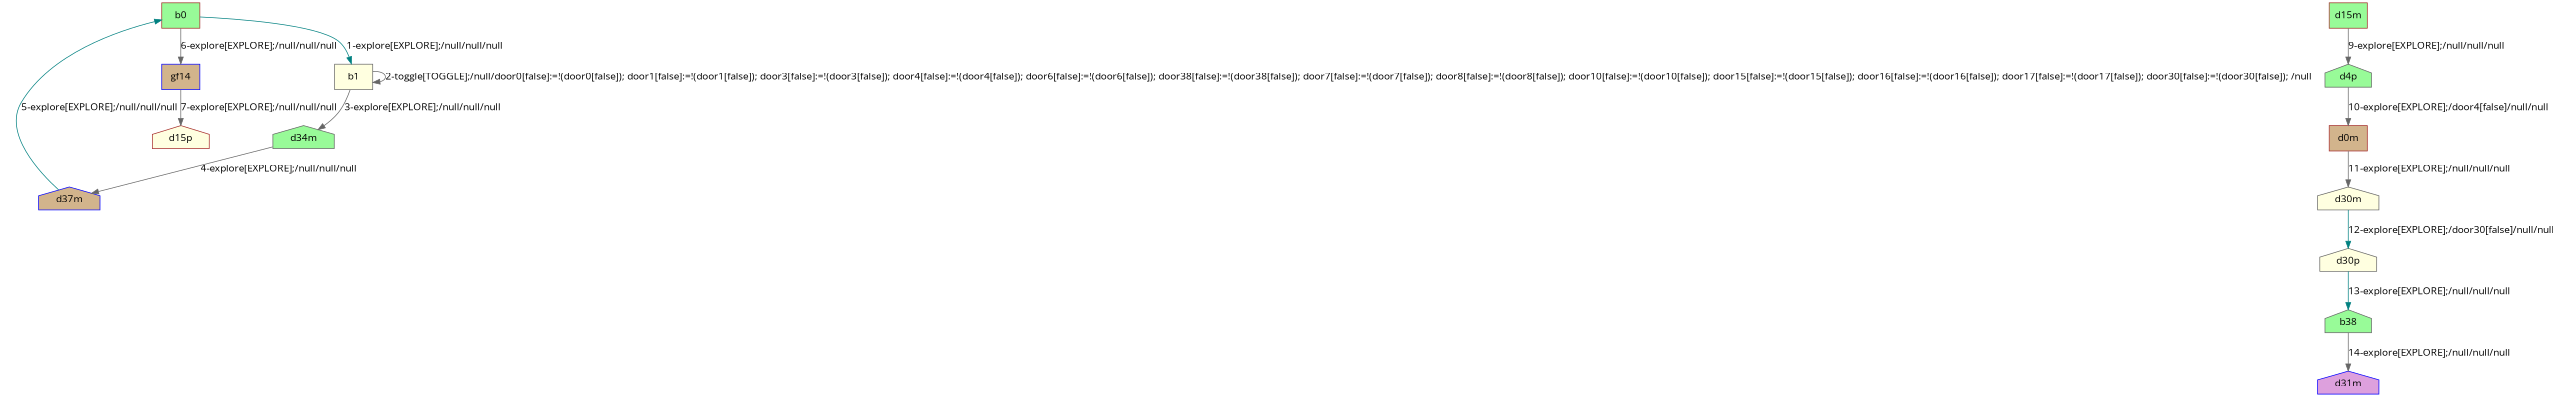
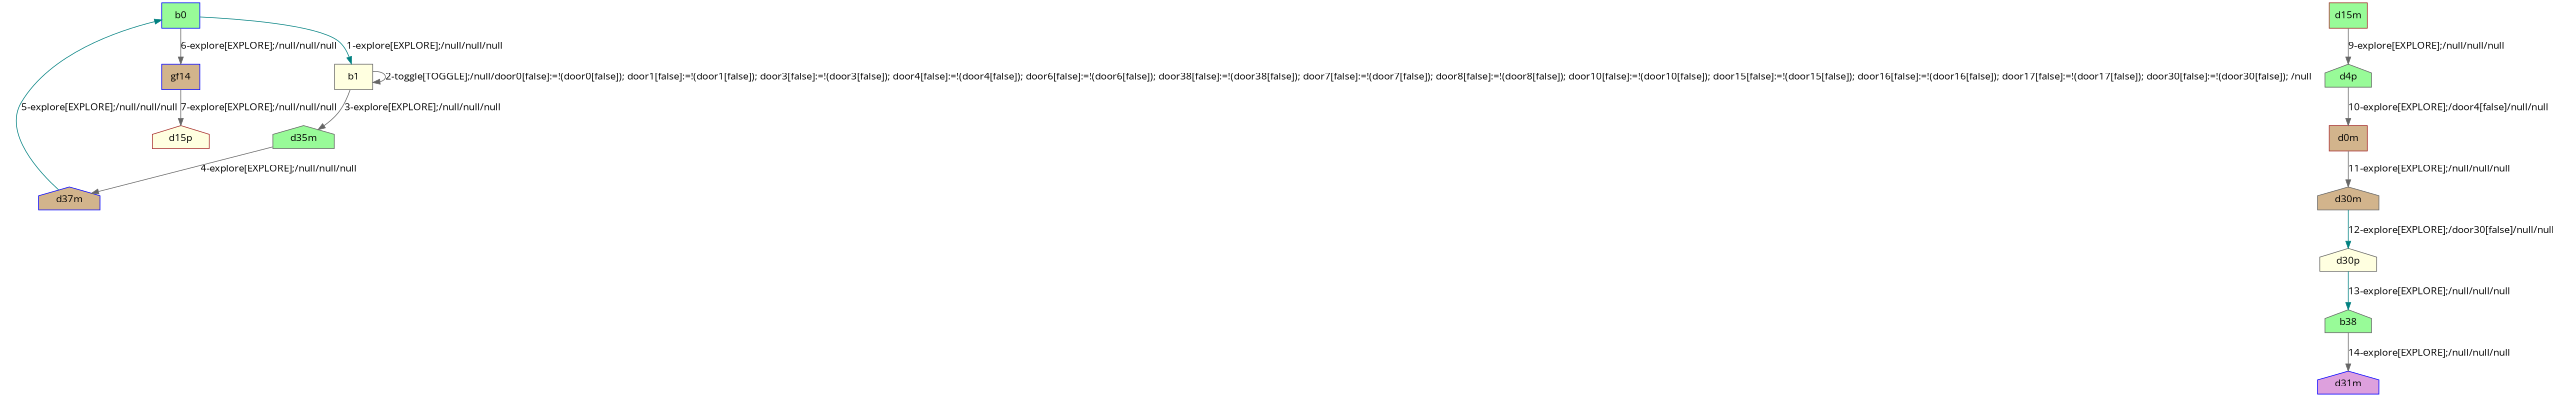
(181, 16) -> (181, 16)
(304, 138) -> (304, 138)
(2348, 200) -> (2348, 200)
